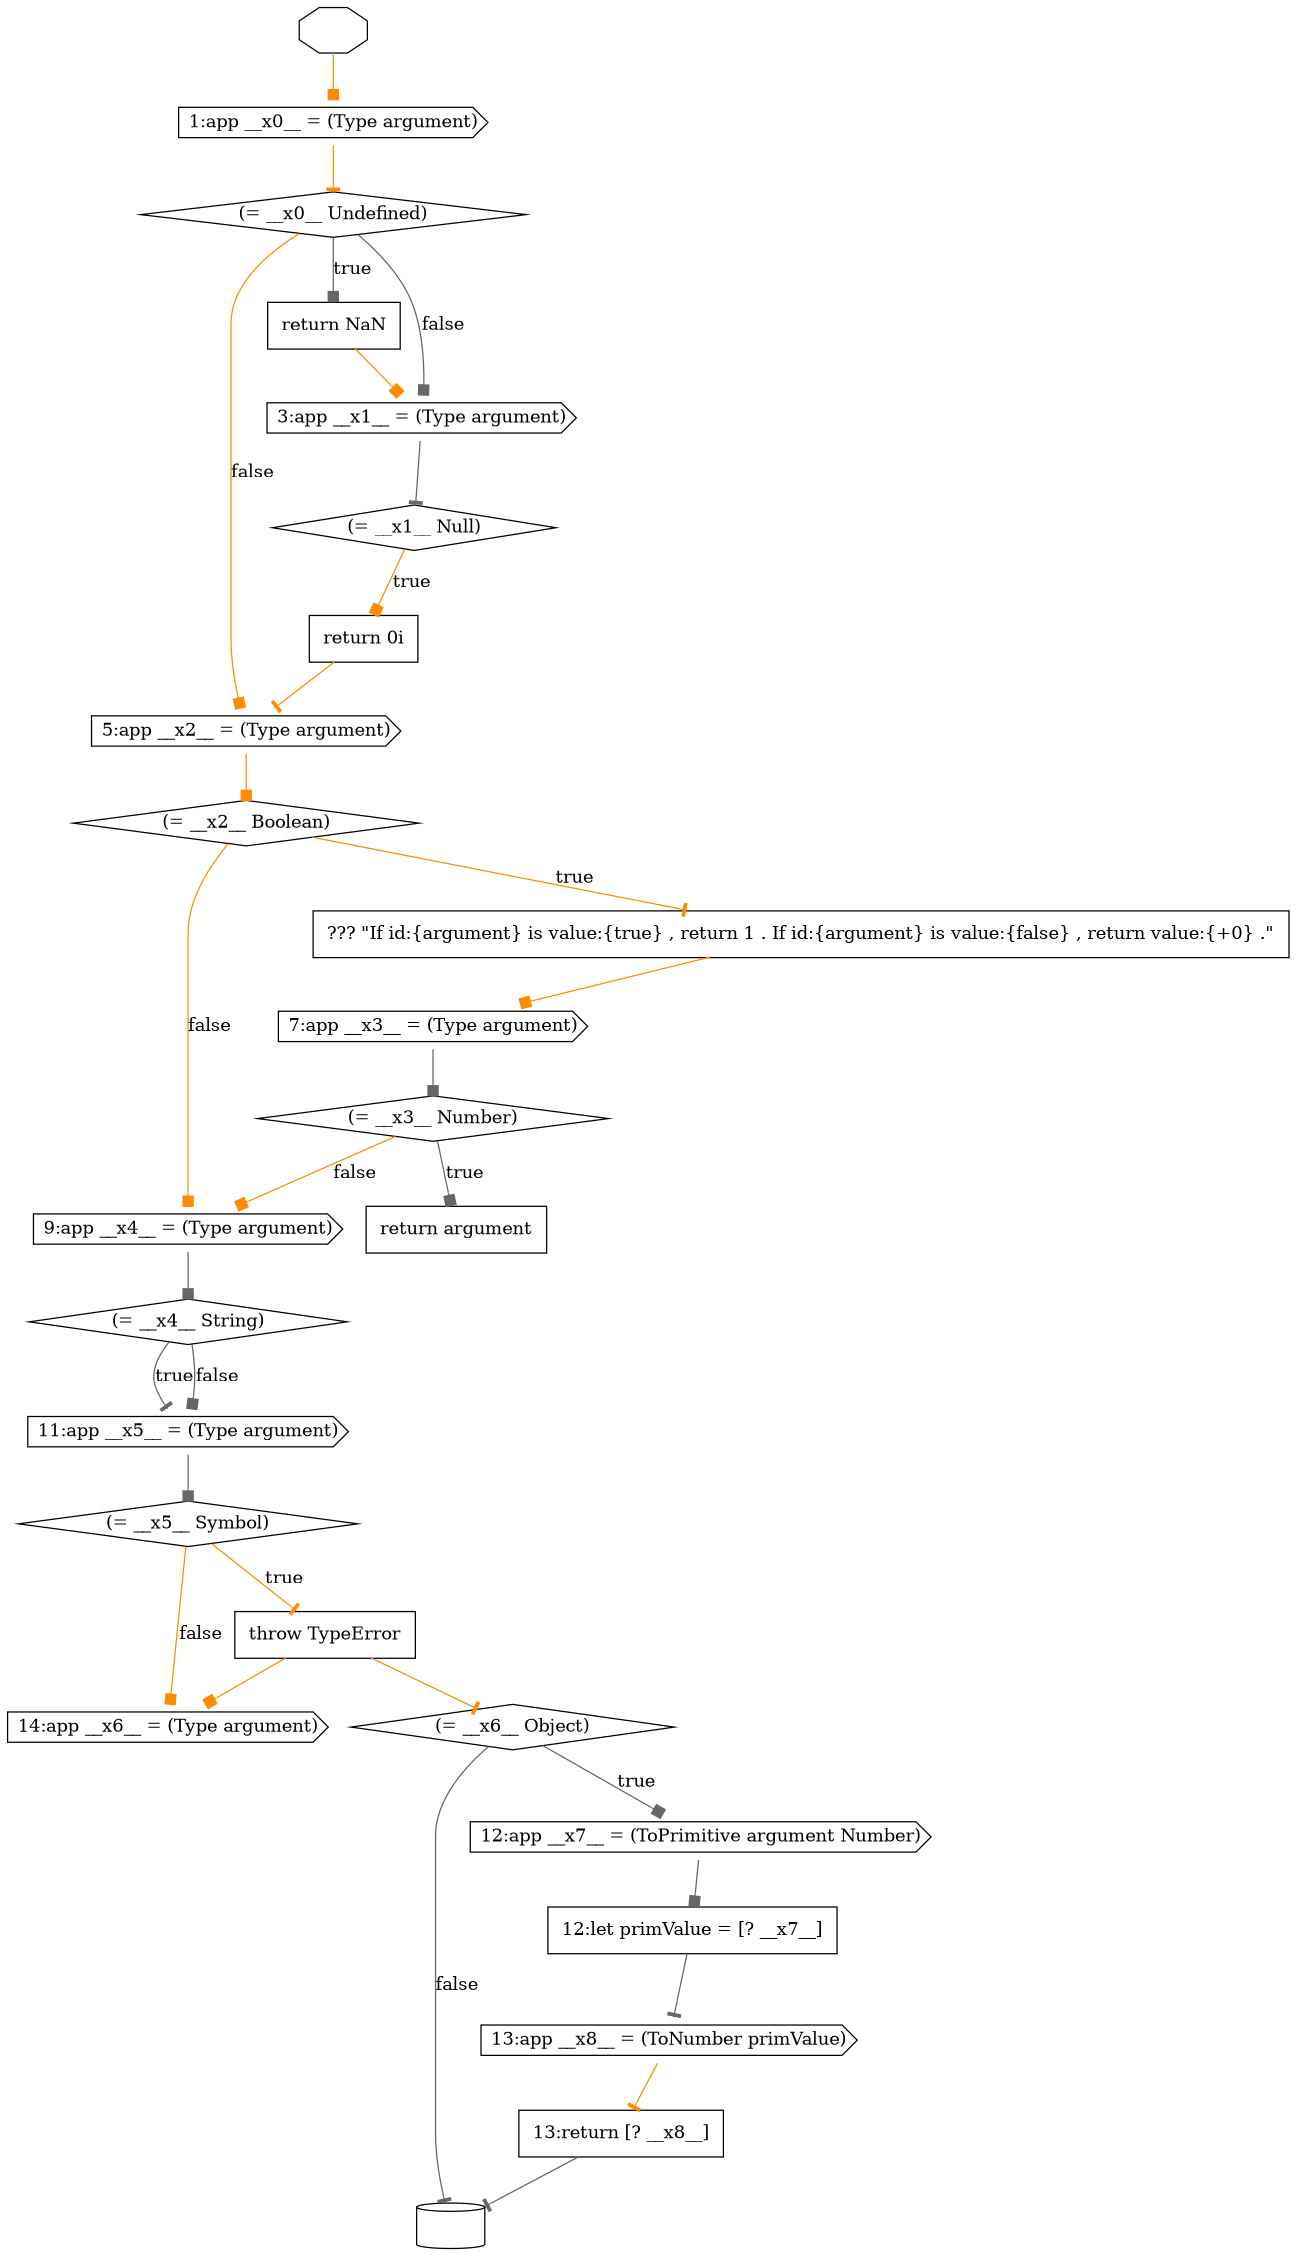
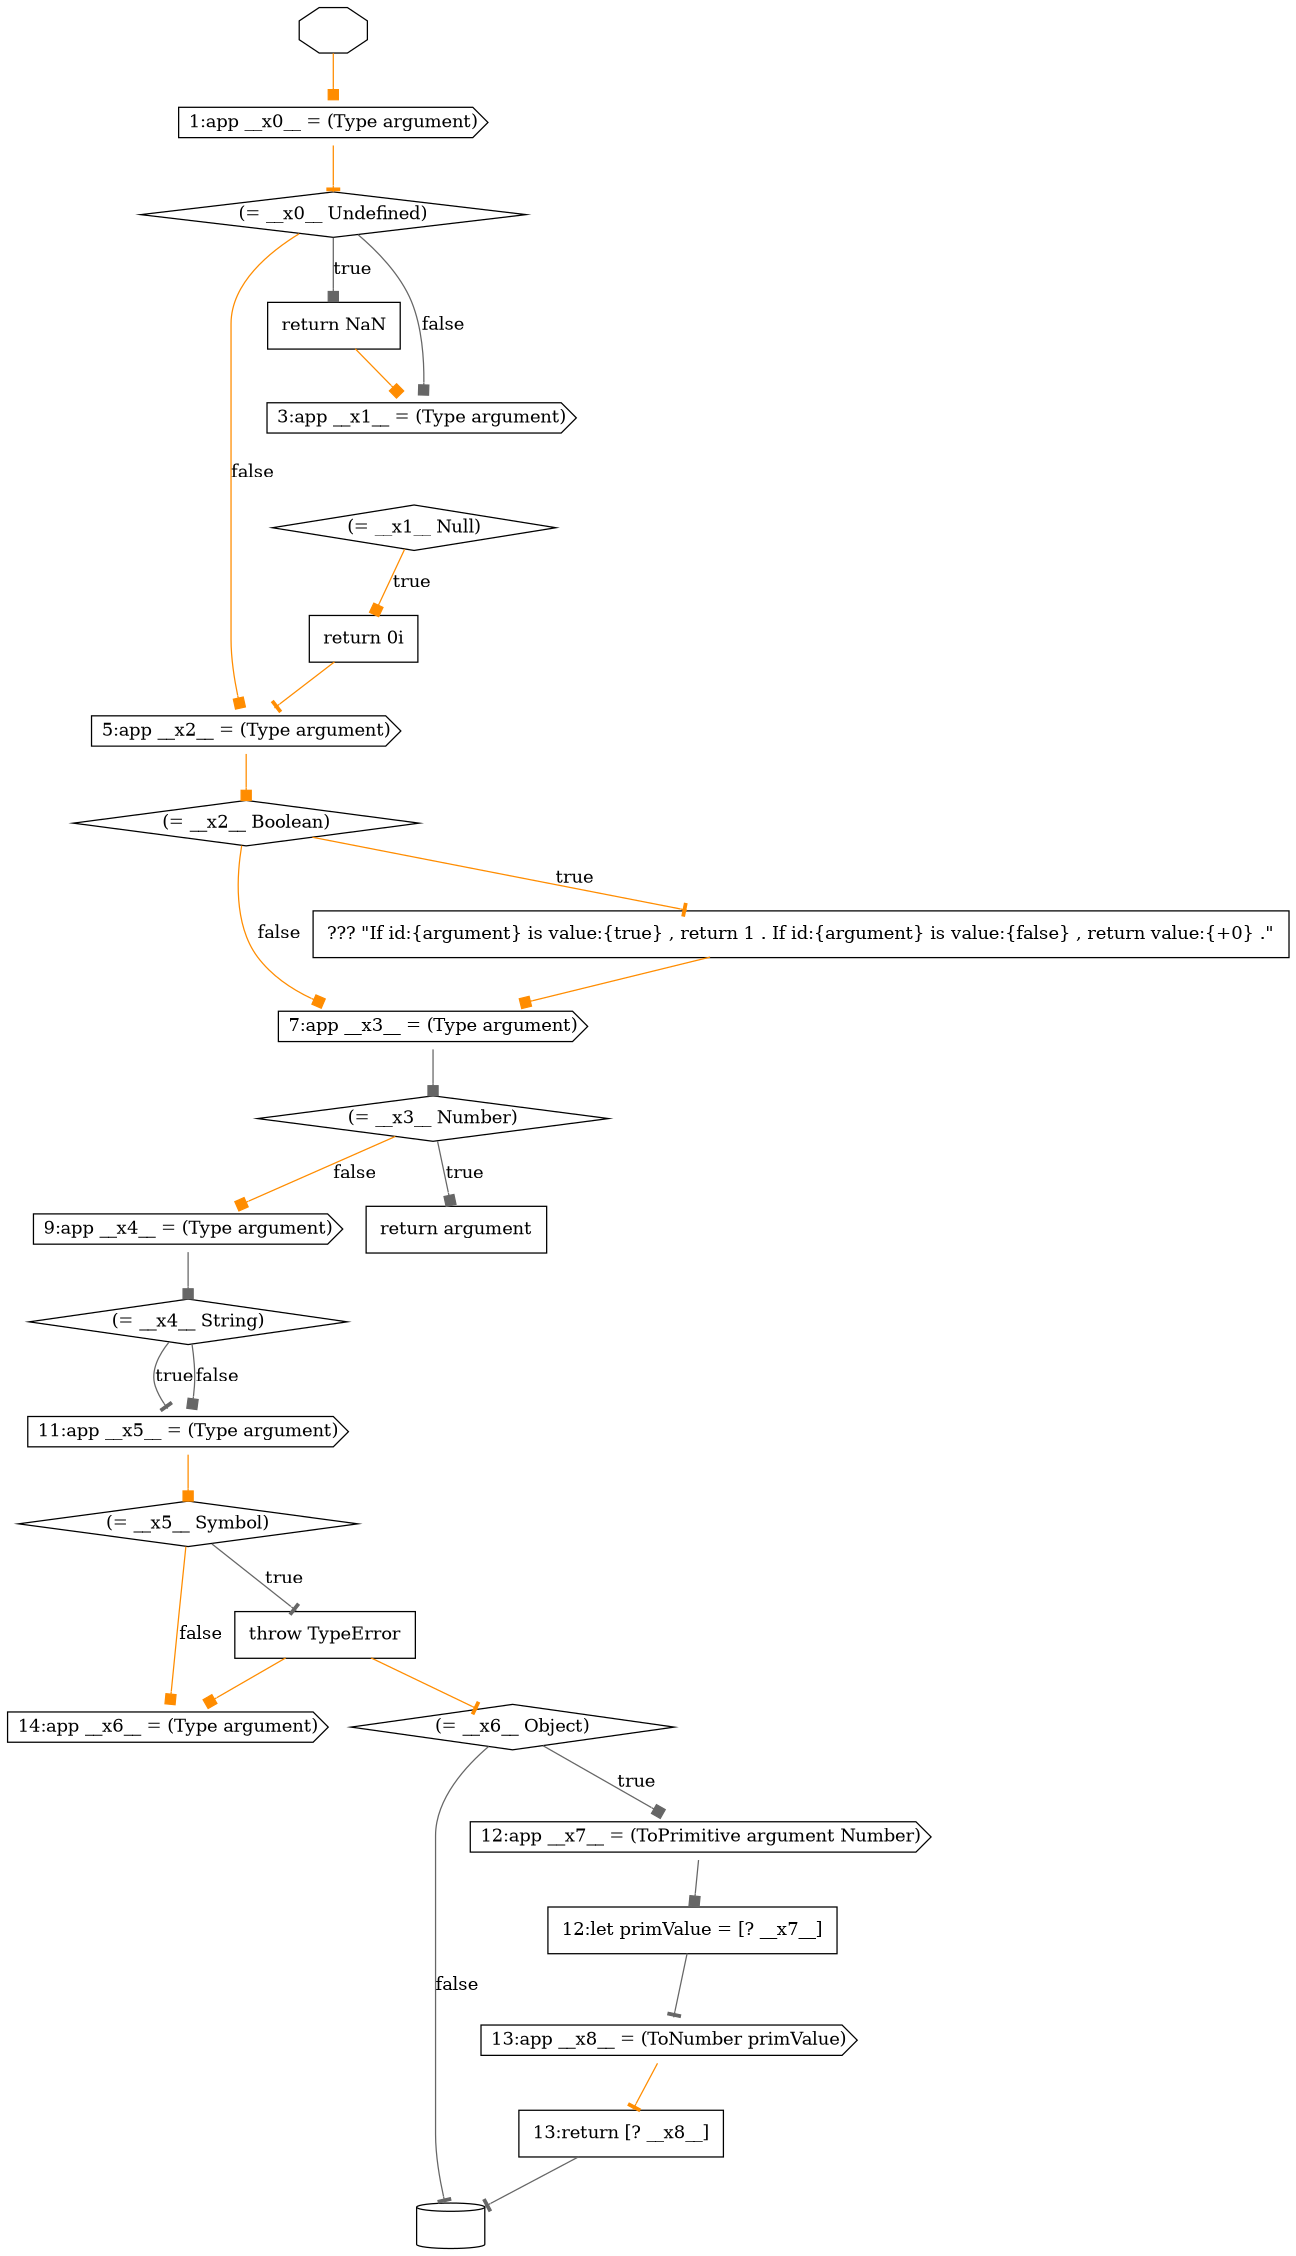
(418, 470) -> none
(188, 1013) -> (247, 936)
(188, 1472) -> (188, 1472)
(251, 1575) -> (251, 1575)
